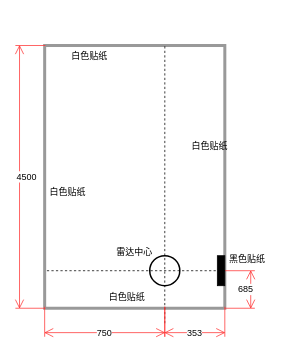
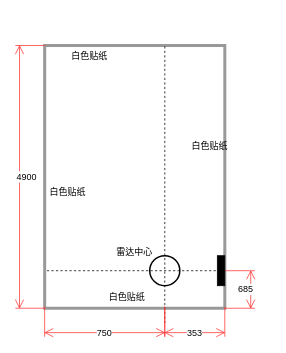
(27, 177) -> (27, 177)
(247, 259) -> none
